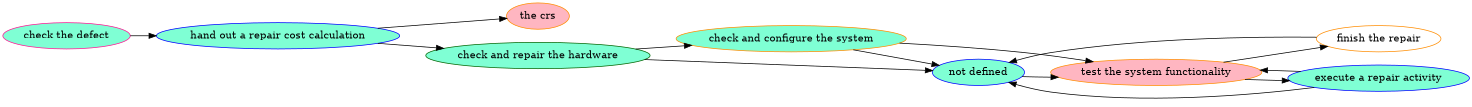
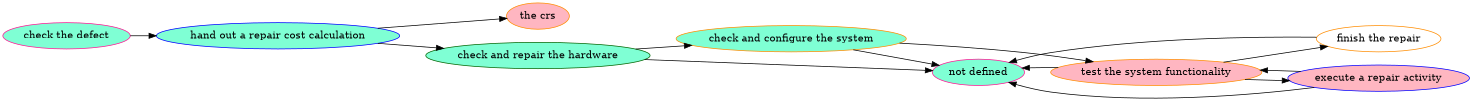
(978, 72) -> (978, 72)
(1037, 77) -> (1044, 68)
(1379, 78) -> (1379, 78)
